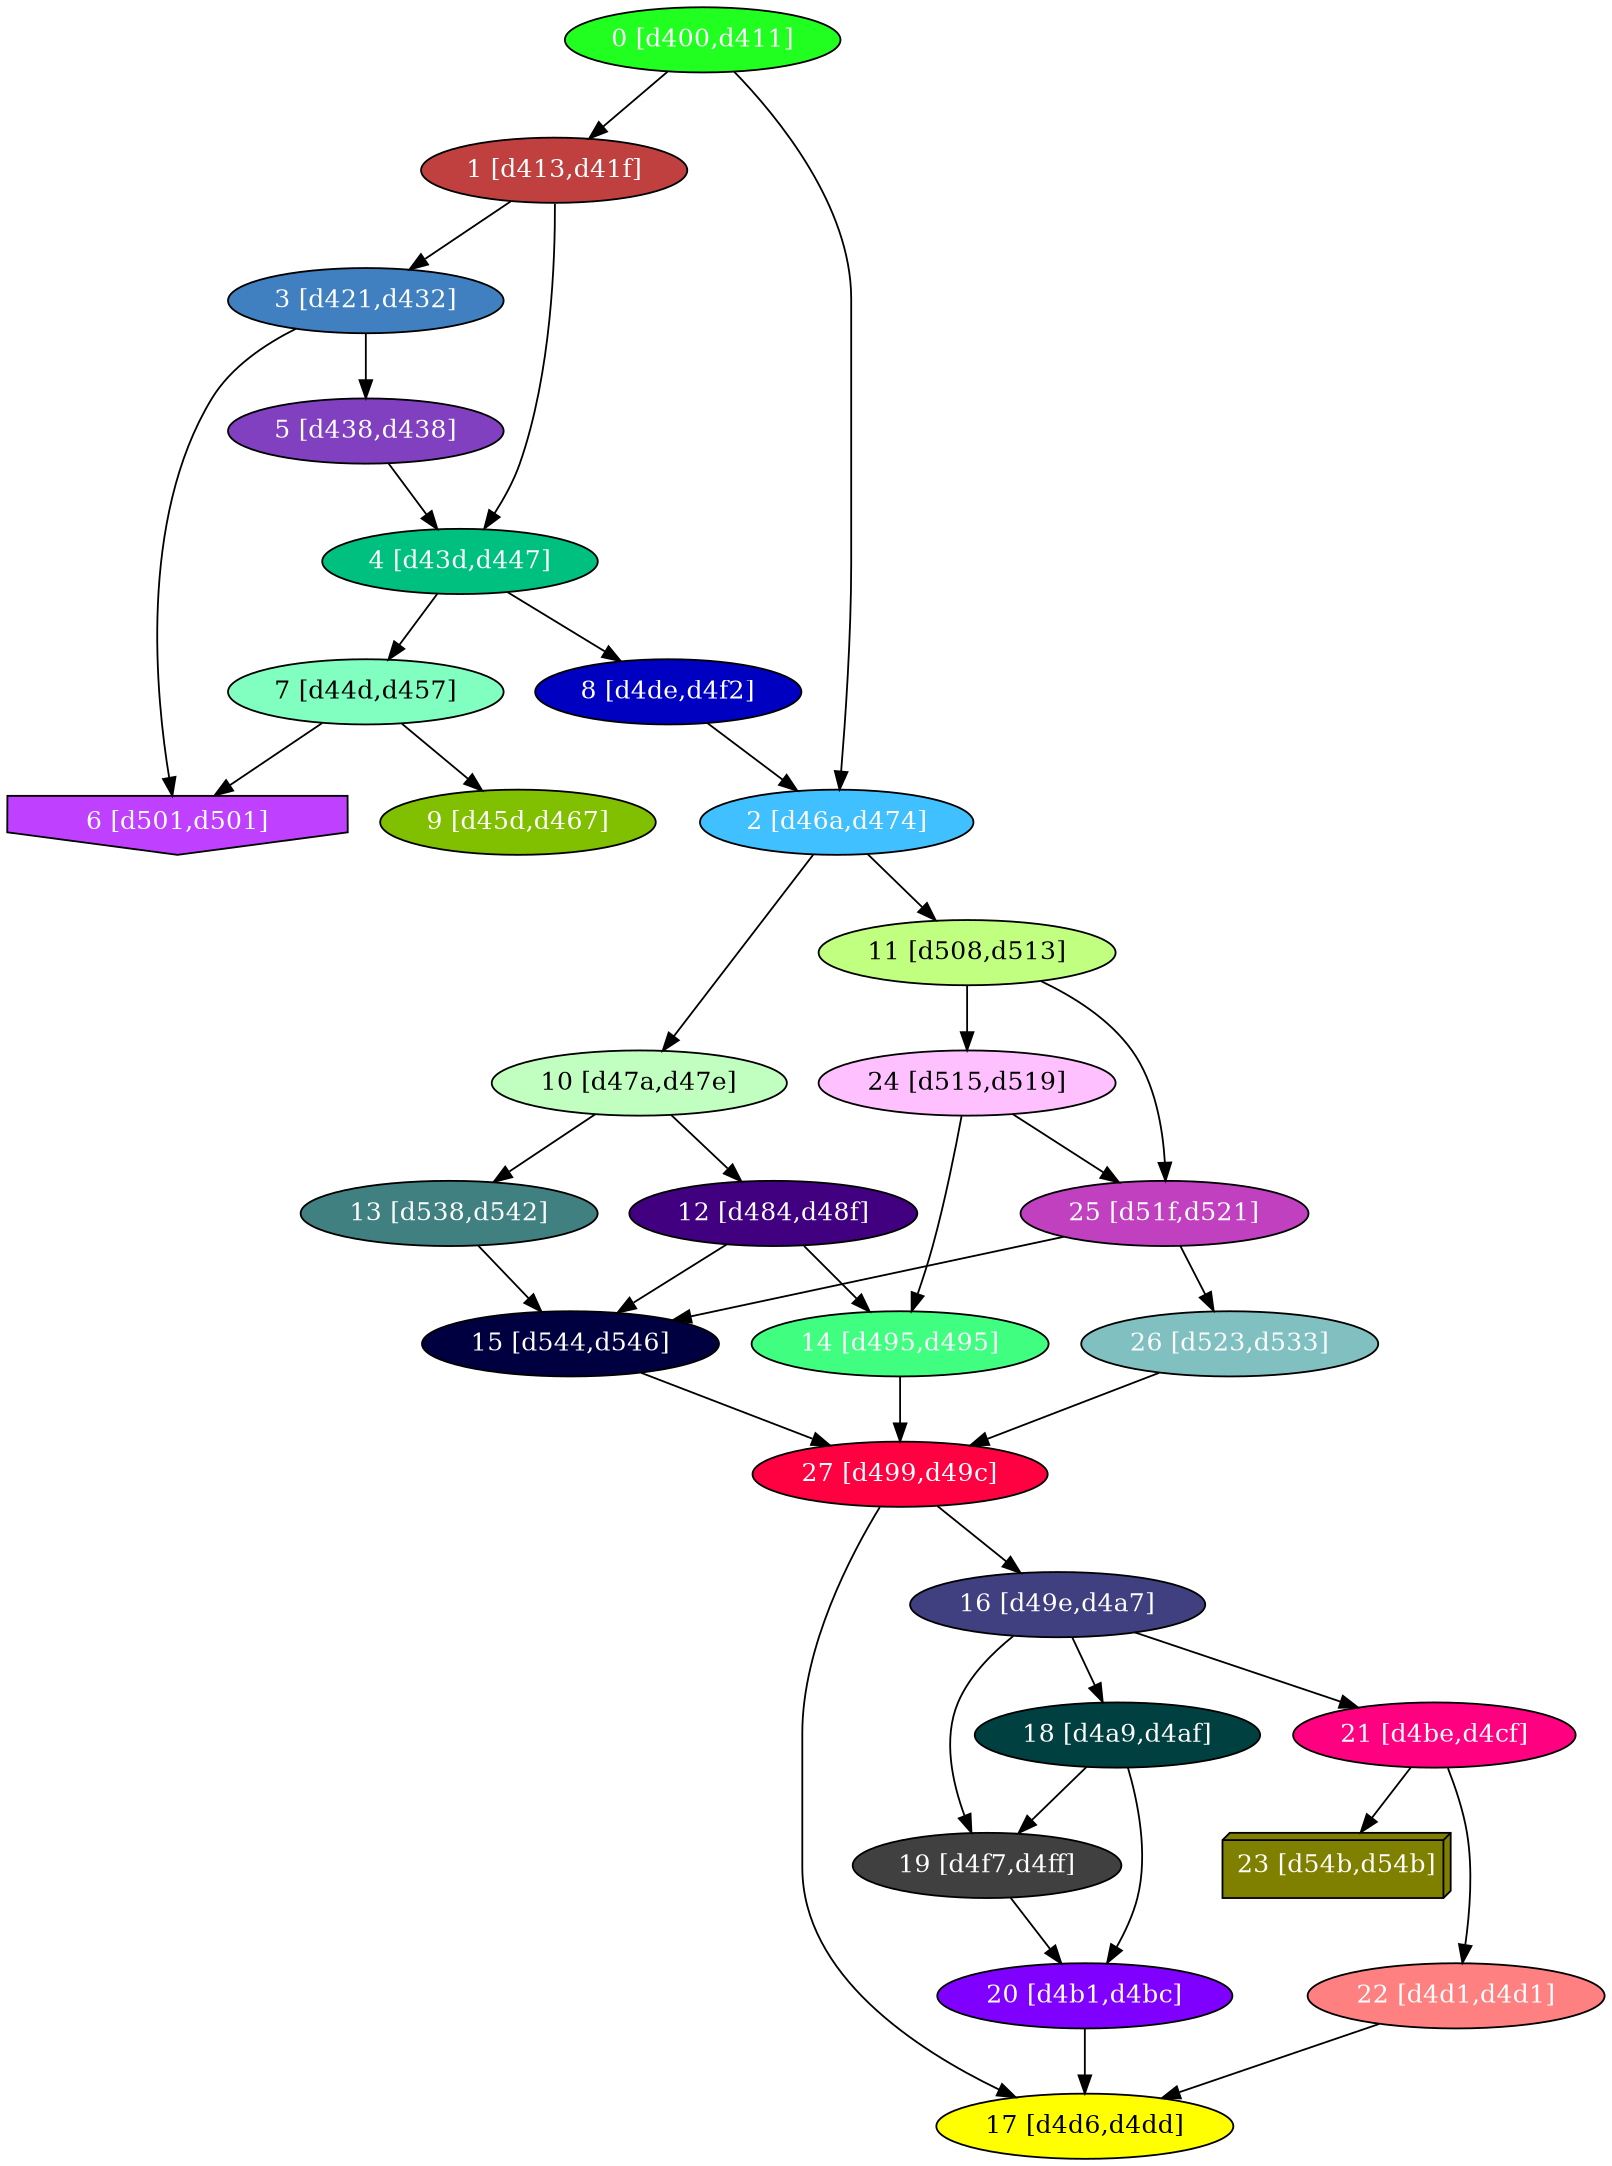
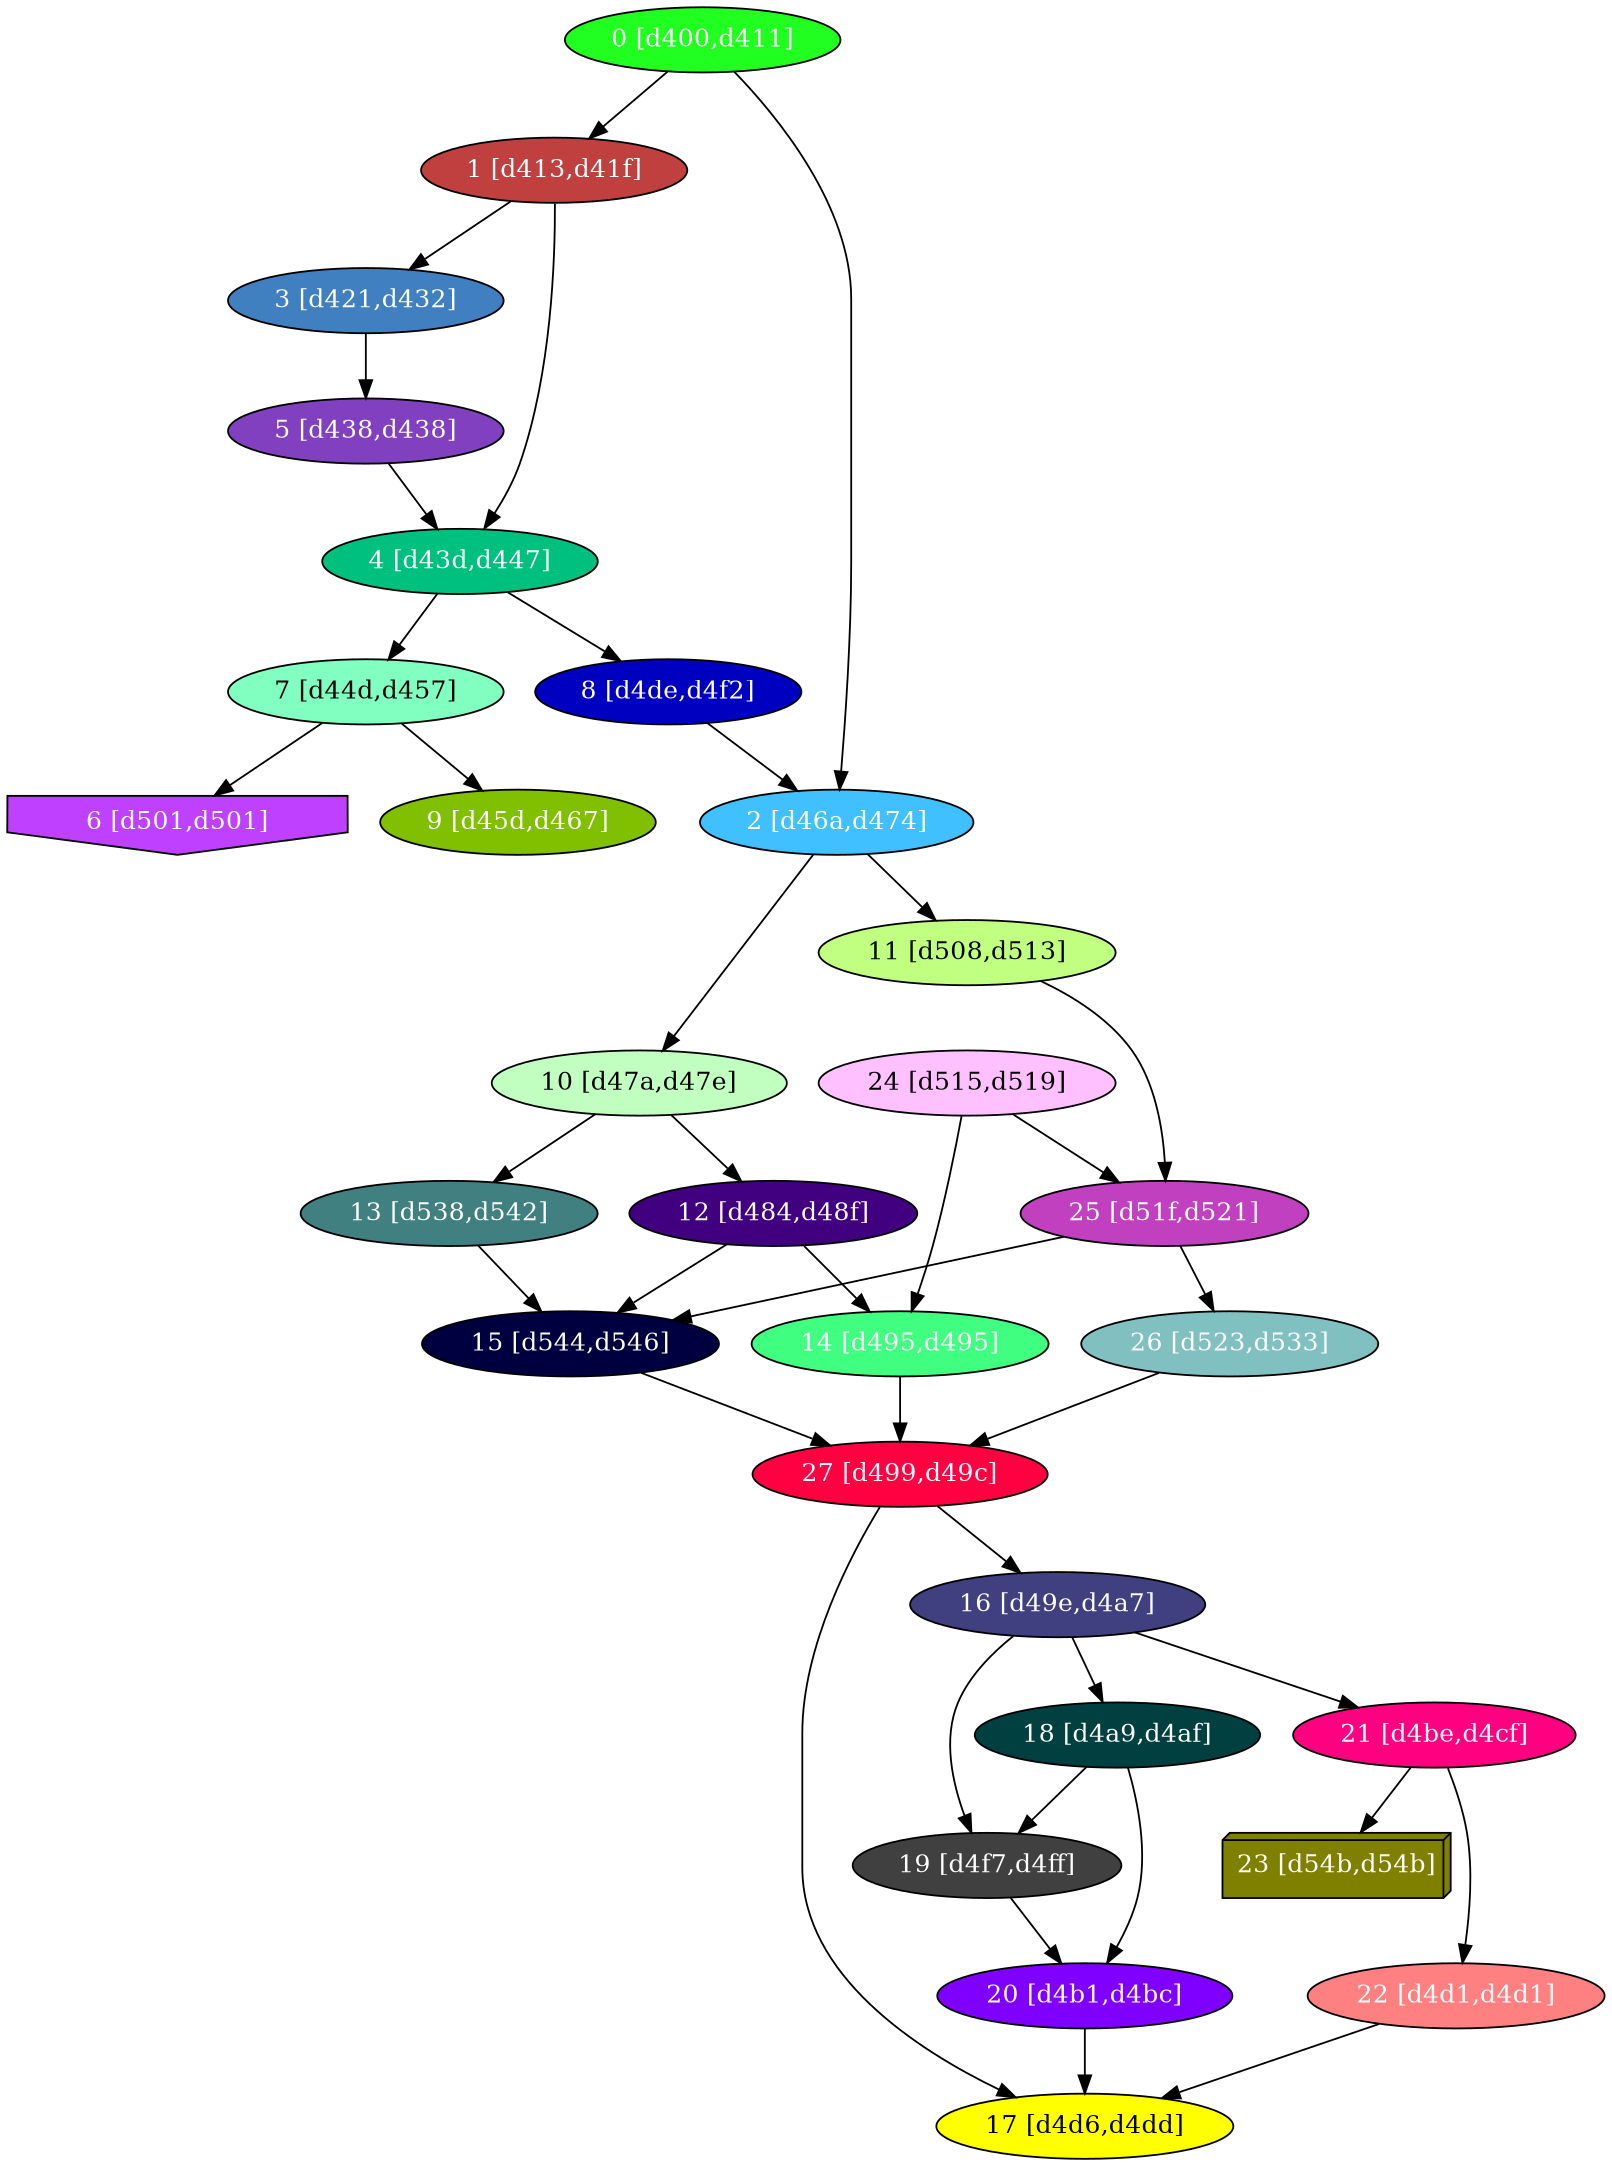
(166, 529) -> none
(967, 1009) -> none
